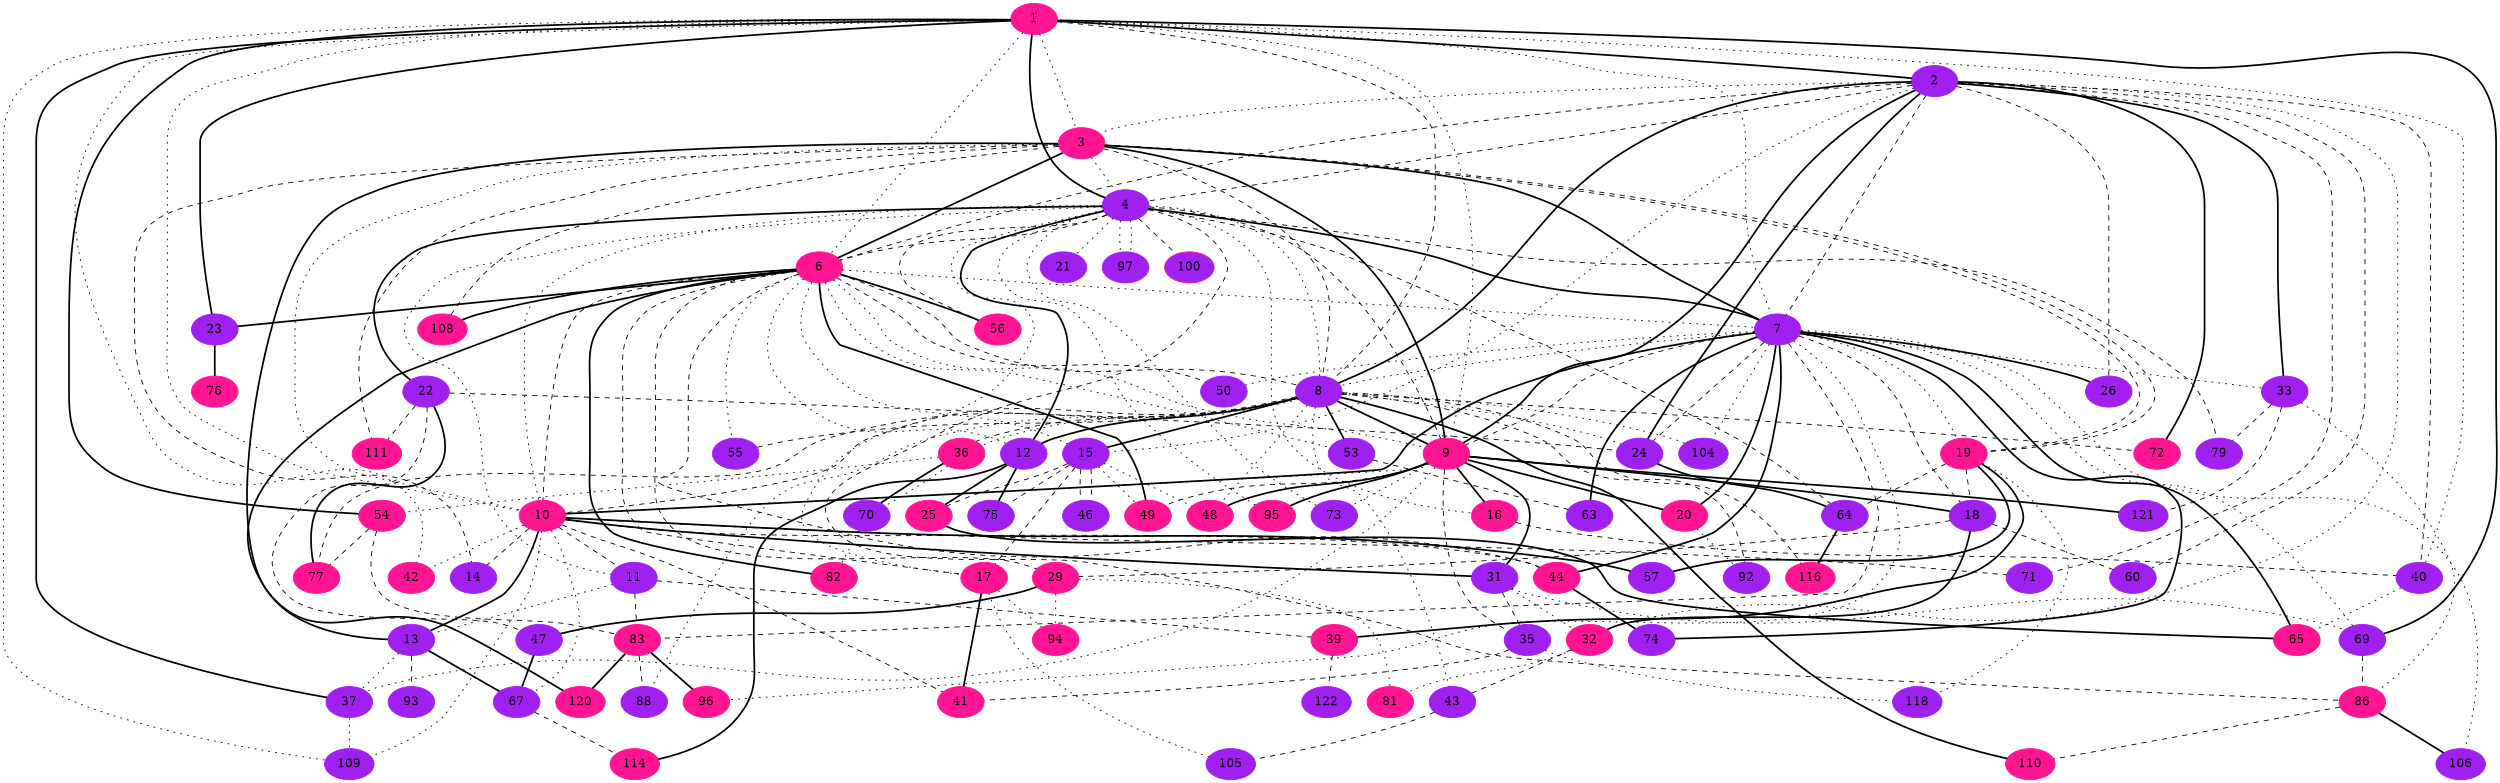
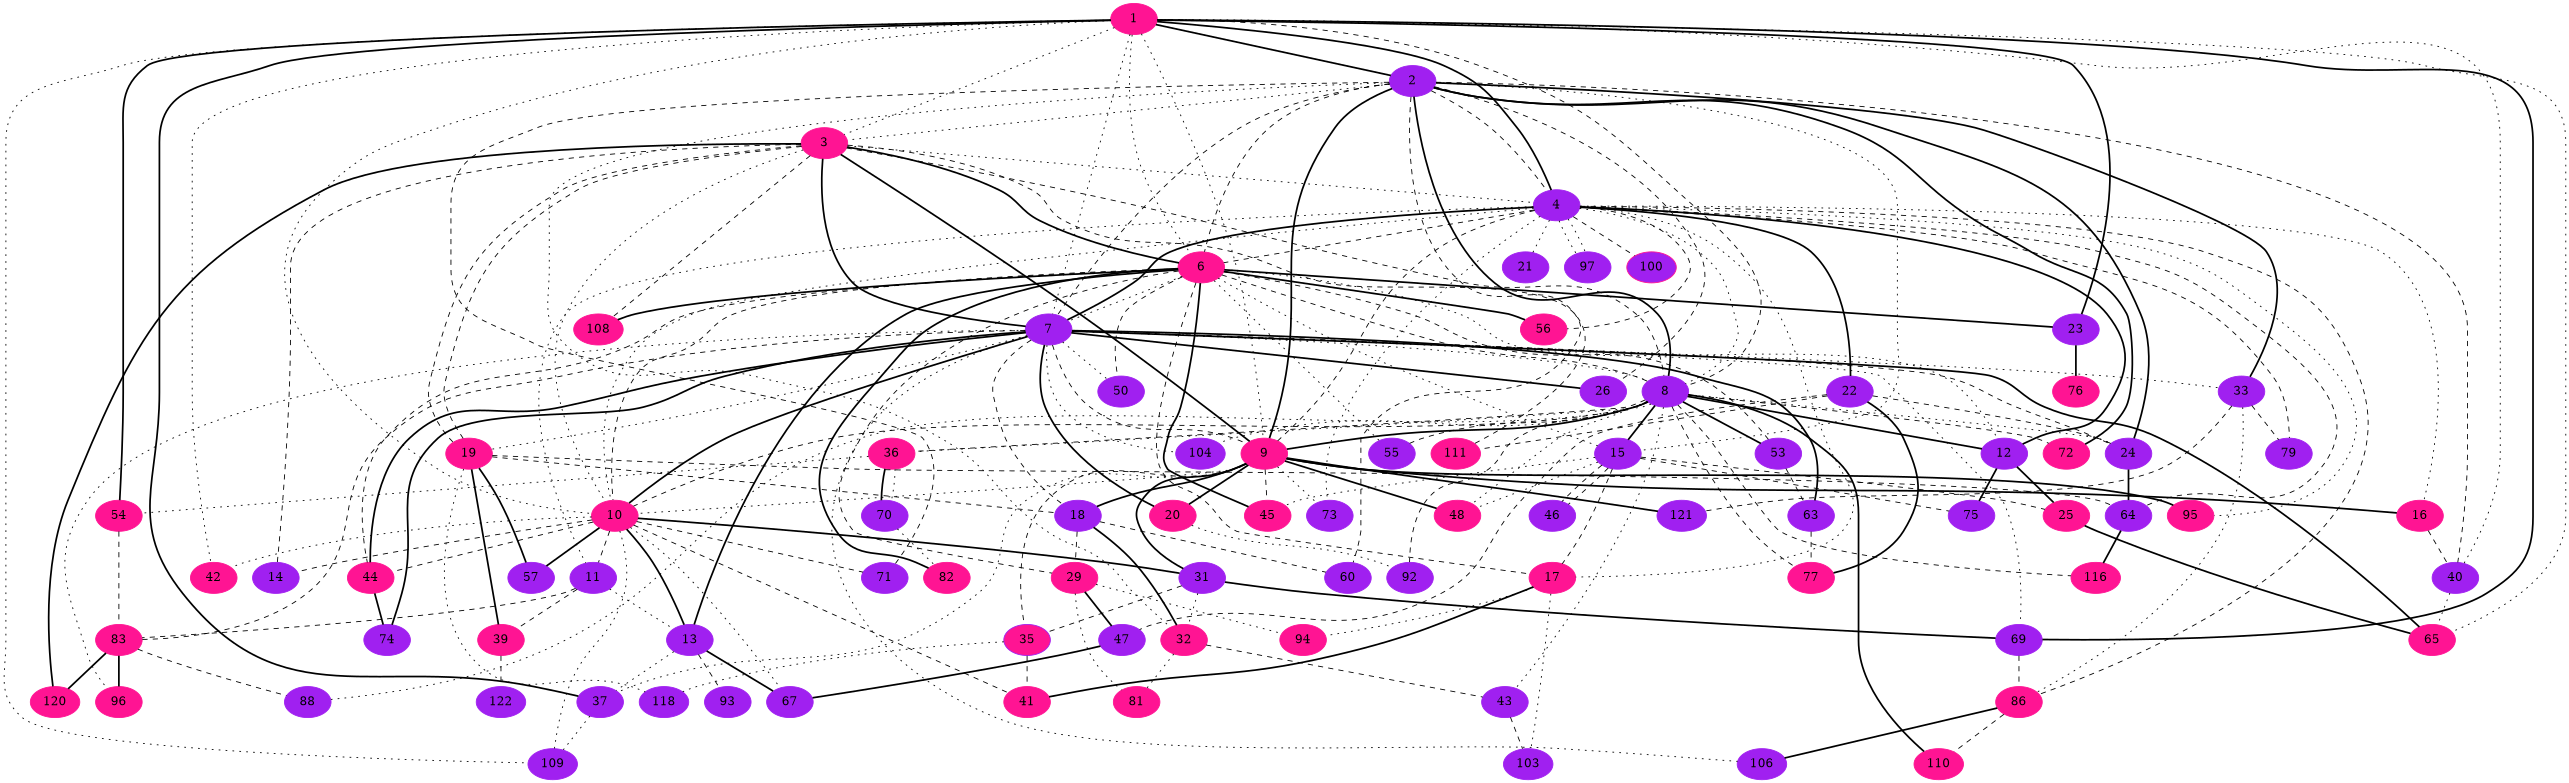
none -> (2153, 43)
(1049, 381) -> (1462, 337)
(1132, 384) -> none
(1148, 516) -> (1268, 516)
(349, 547) -> (1811, 547)
(1928, 611) -> (1610, 617)
(1527, 640) -> (1027, 640)
(635, 764) -> none
(1231, 764) -> (1528, 764)
